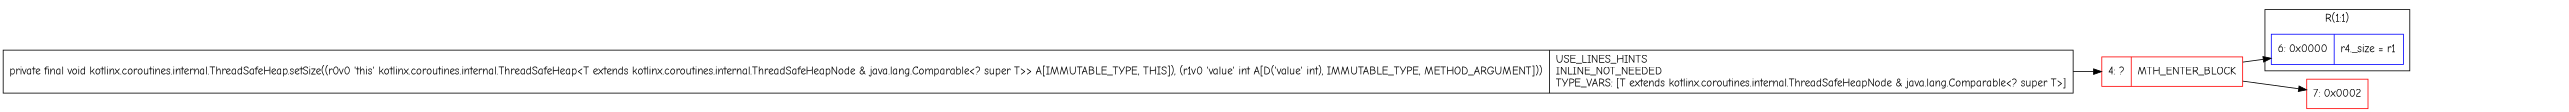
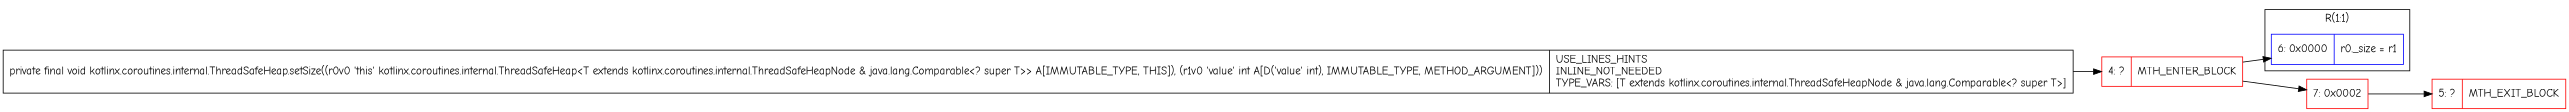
(2368, 49) -> (2369, 49)
none -> (2499, 94)
